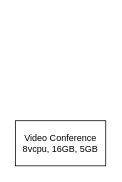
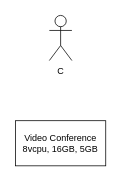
none -> (60, 38)
